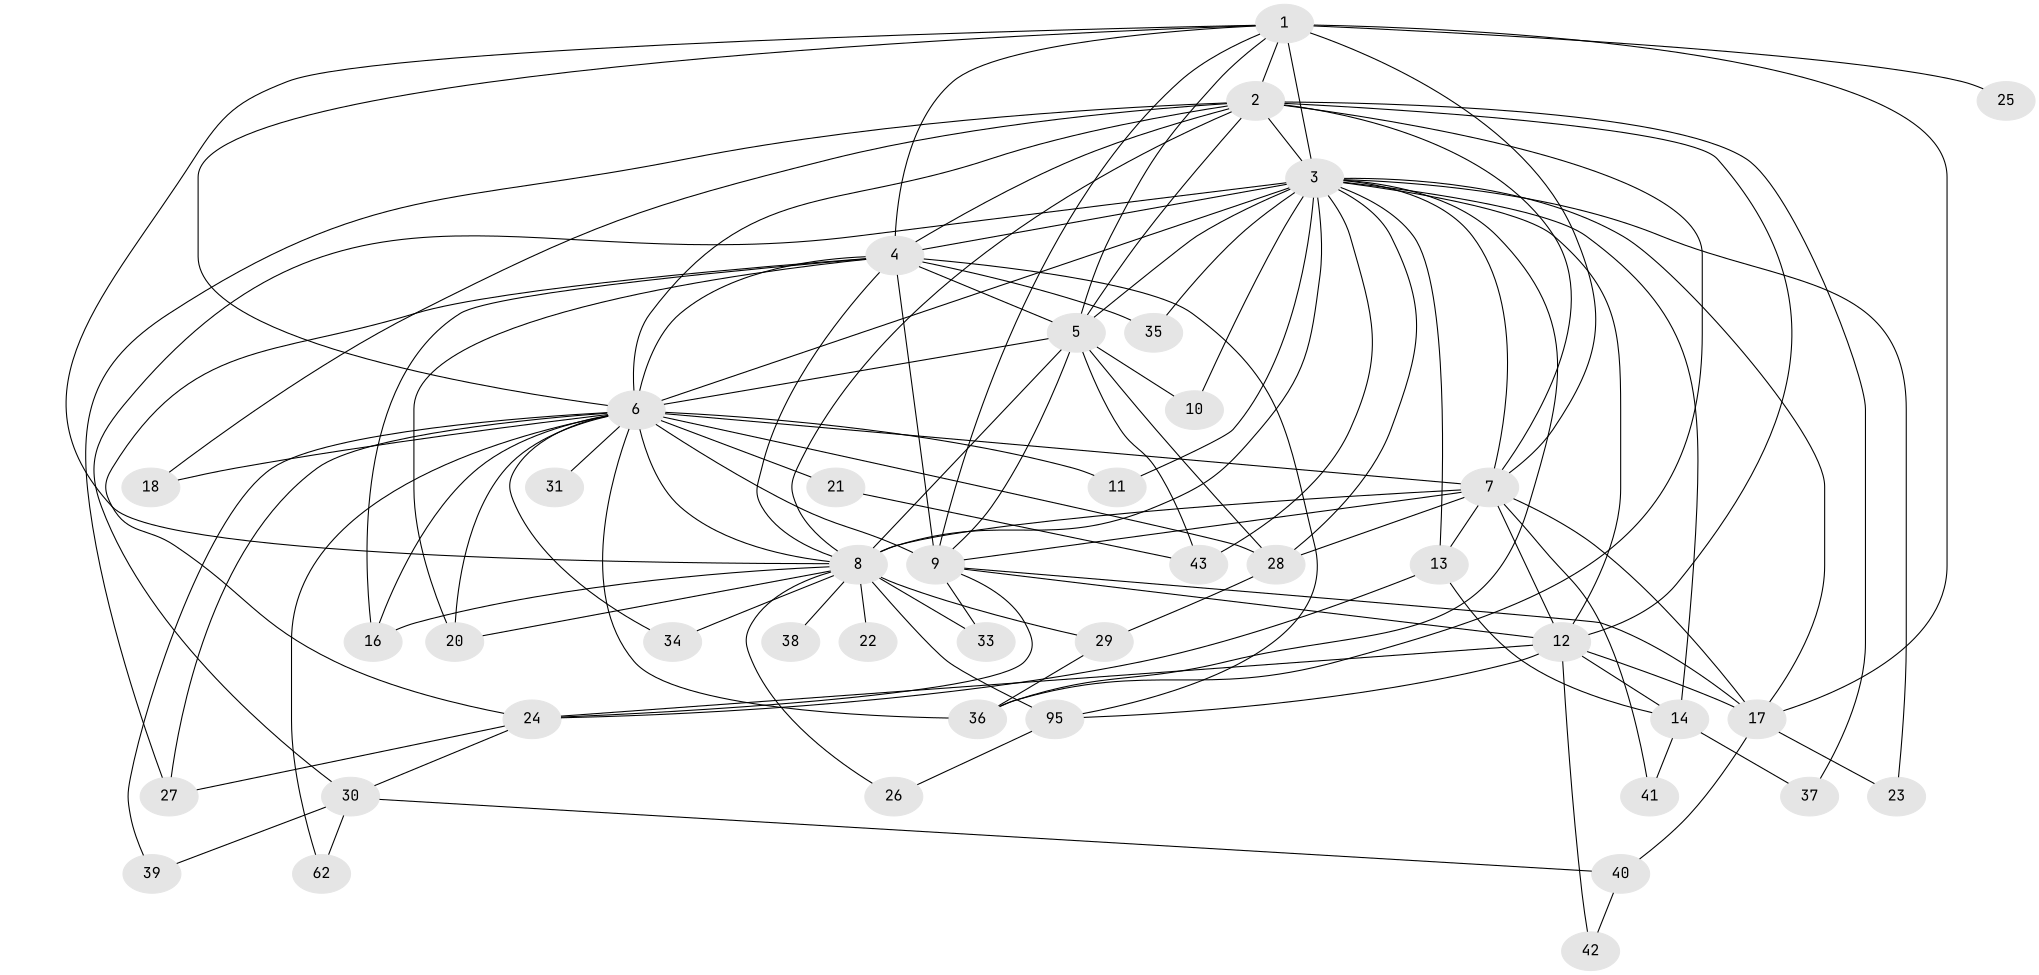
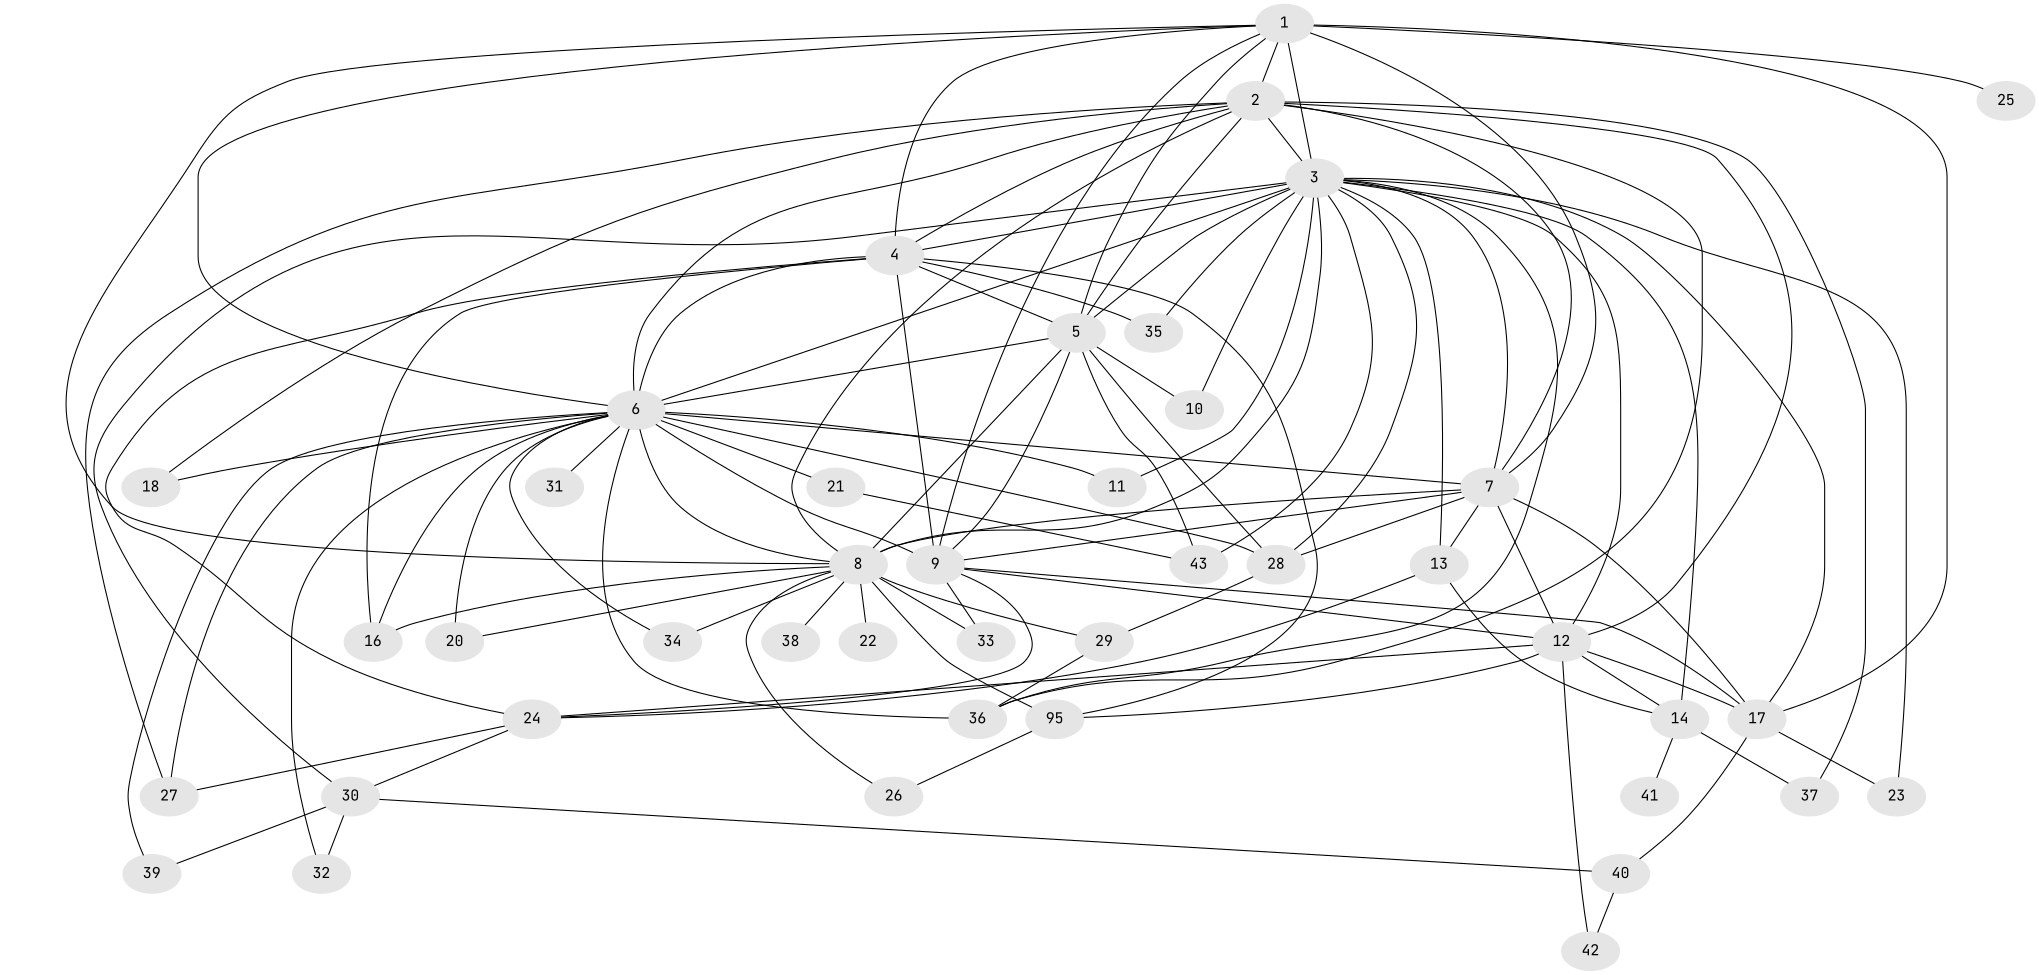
(517, 328) -> none
(782, 411) -> none
(1595, 613) -> none
(322, 874) -> (322, 874)
